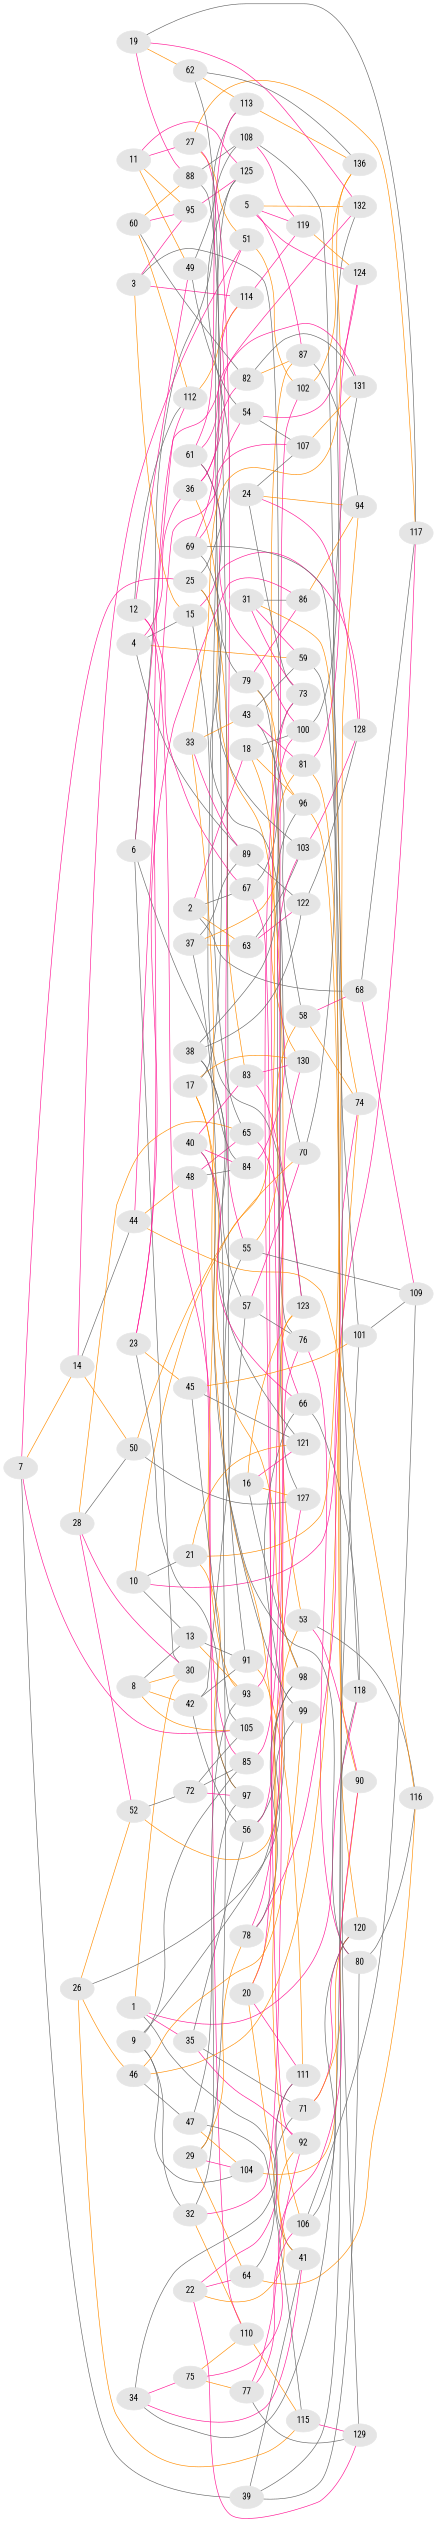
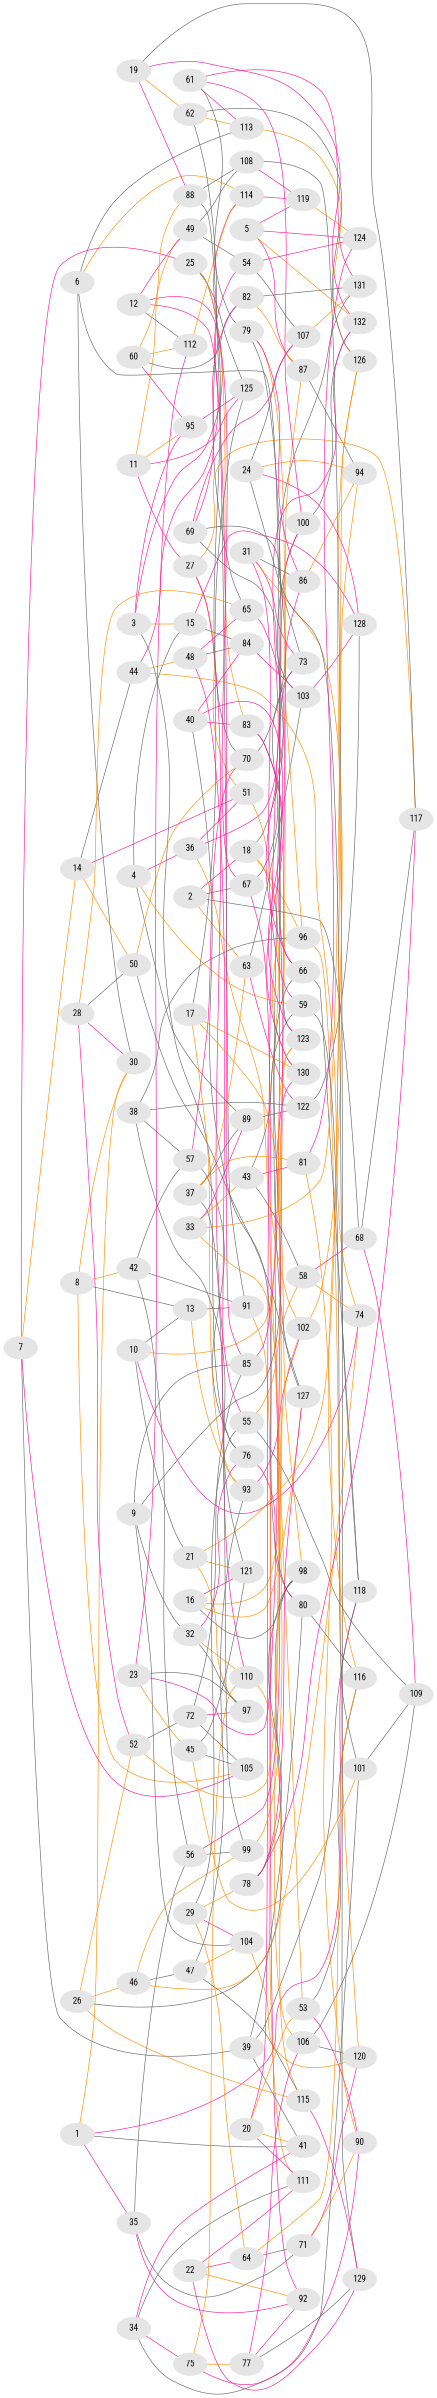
(360, 164) -> (360, 361)
(186, 428) -> (145, 197)
none -> (282, 1591)
